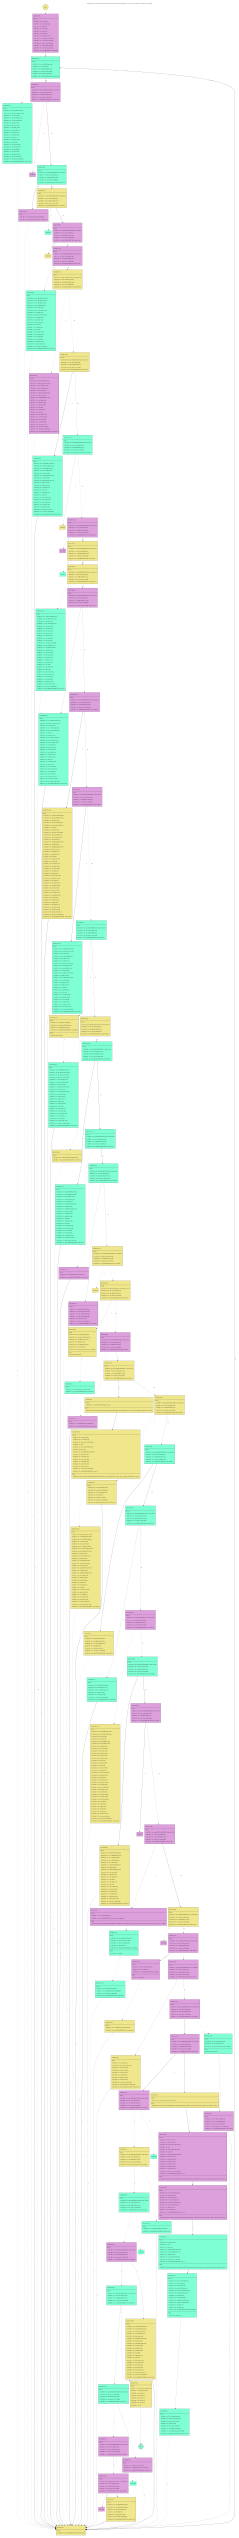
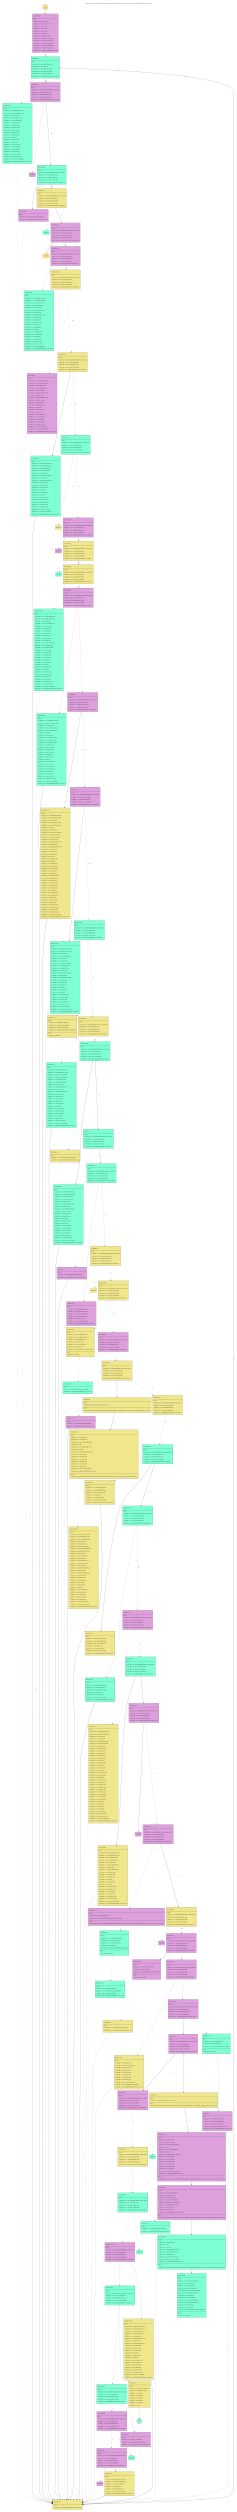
(174, 2422) -> none
